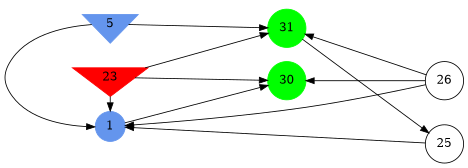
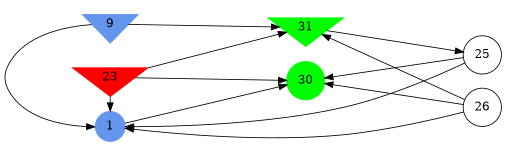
(110, 24) -> (110, 24)
(287, 28) -> (306, 27)
none -> (405, 66)
